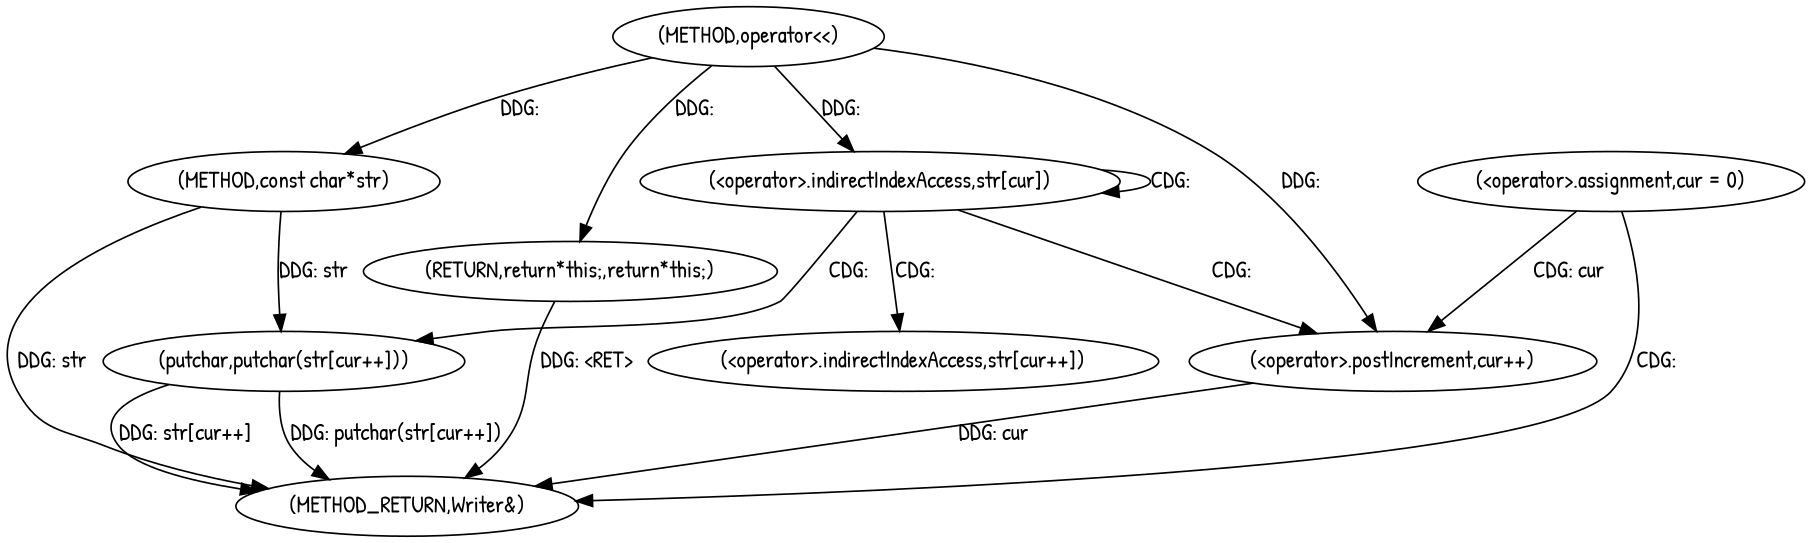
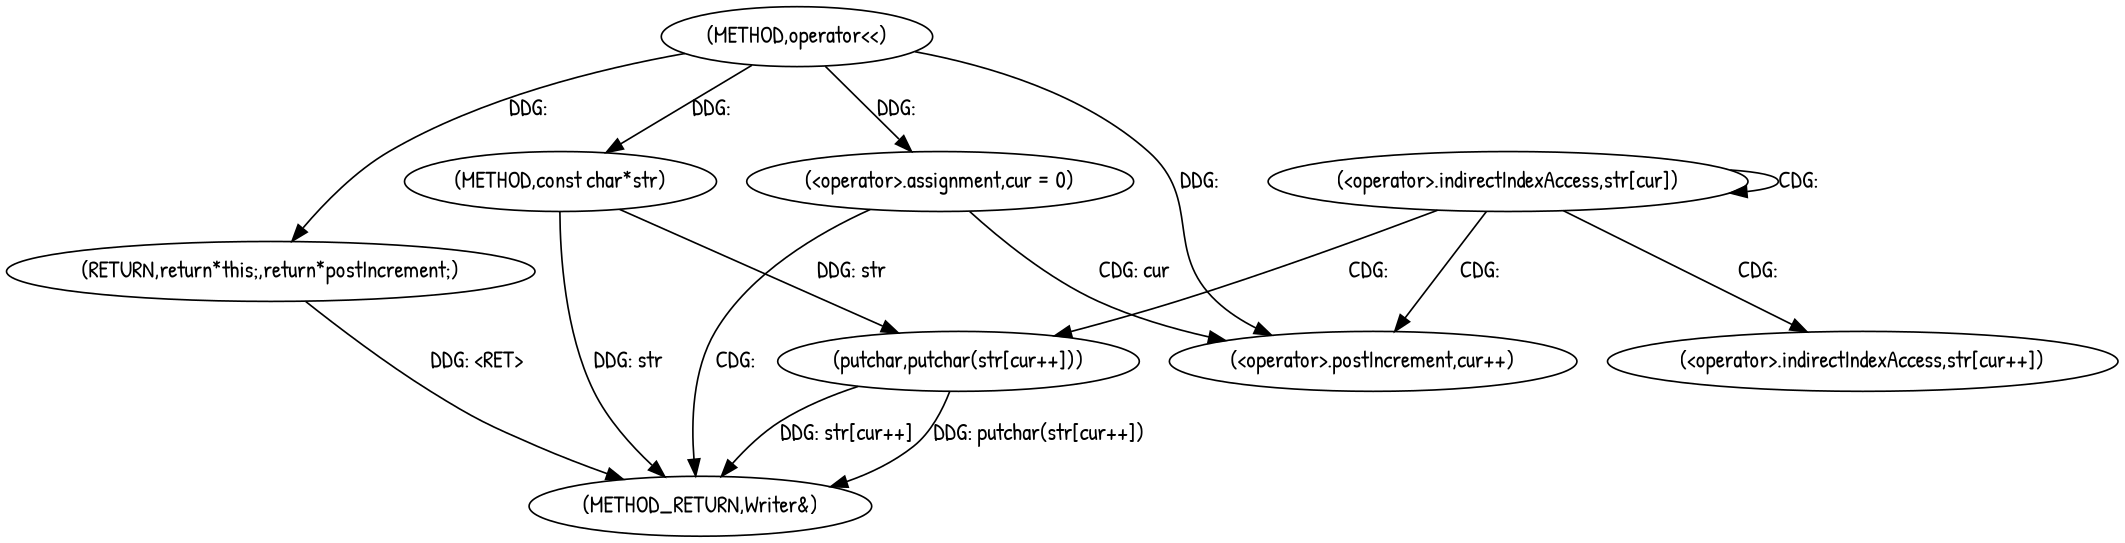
(808, 103) -> (862, 103)
(570, 271) -> (271, 271)
(902, 433) -> none
